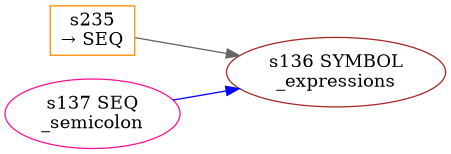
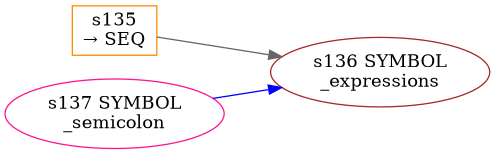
(93, 31) -> (115, 31)
(93, 114) -> (115, 114)
